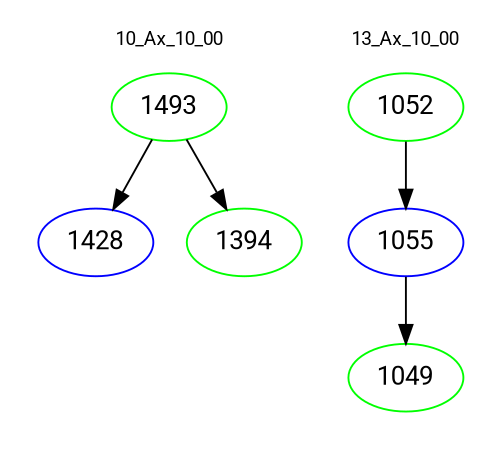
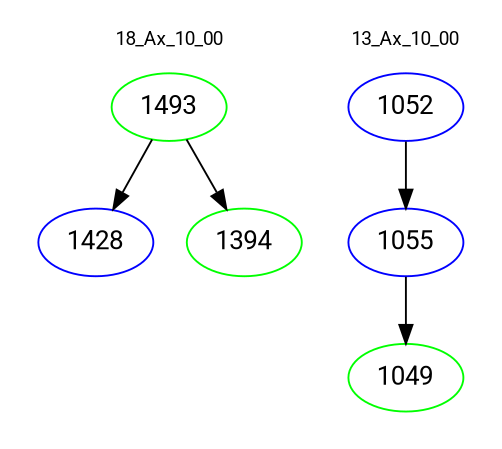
(170, 40) -> (170, 40)
(406, 107) -> (406, 107)
